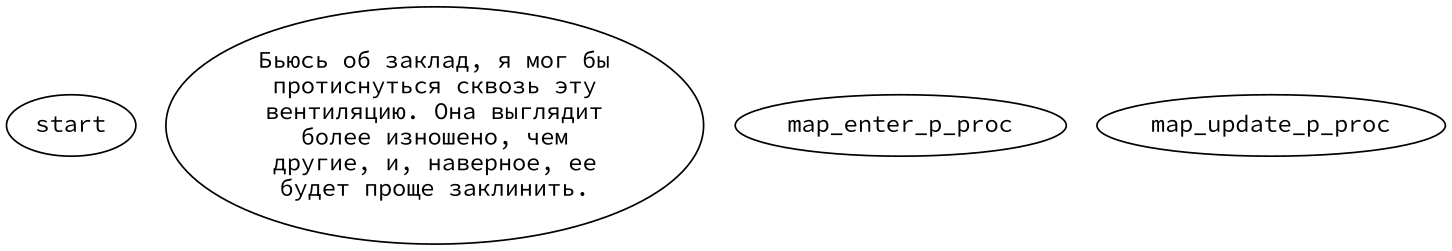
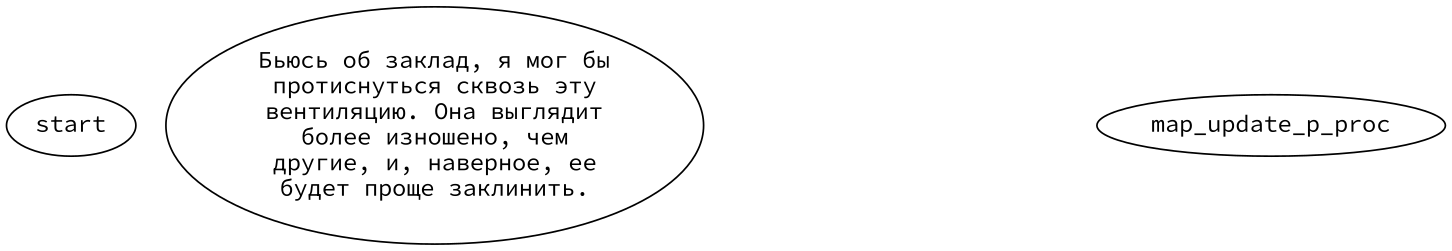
(901, 125) -> none
